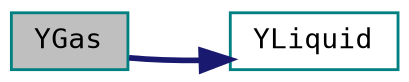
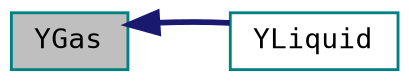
(165, 60) -> (194, 22)
